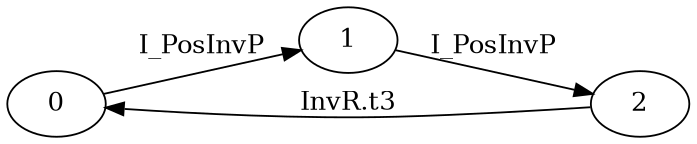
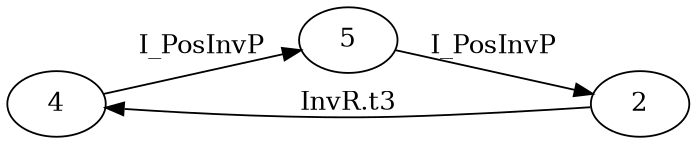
(348, 40) -> (348, 40)
(57, 104) -> (57, 104)
